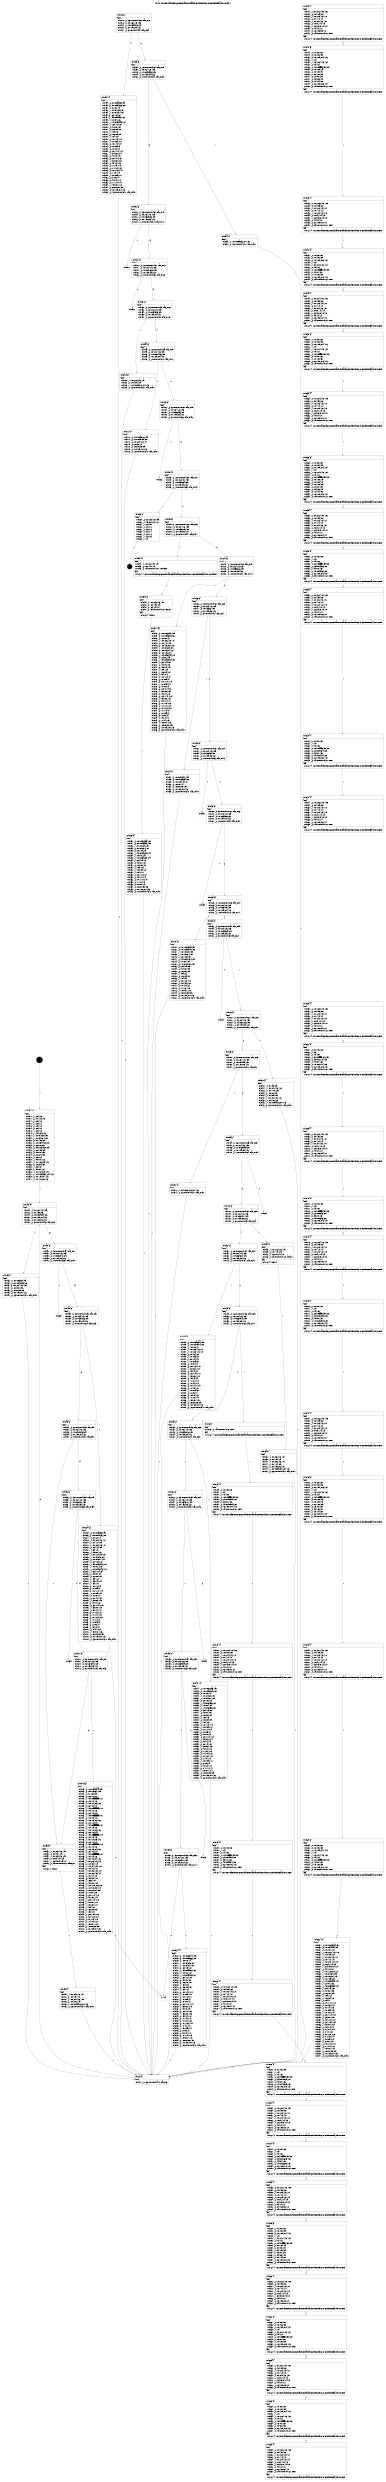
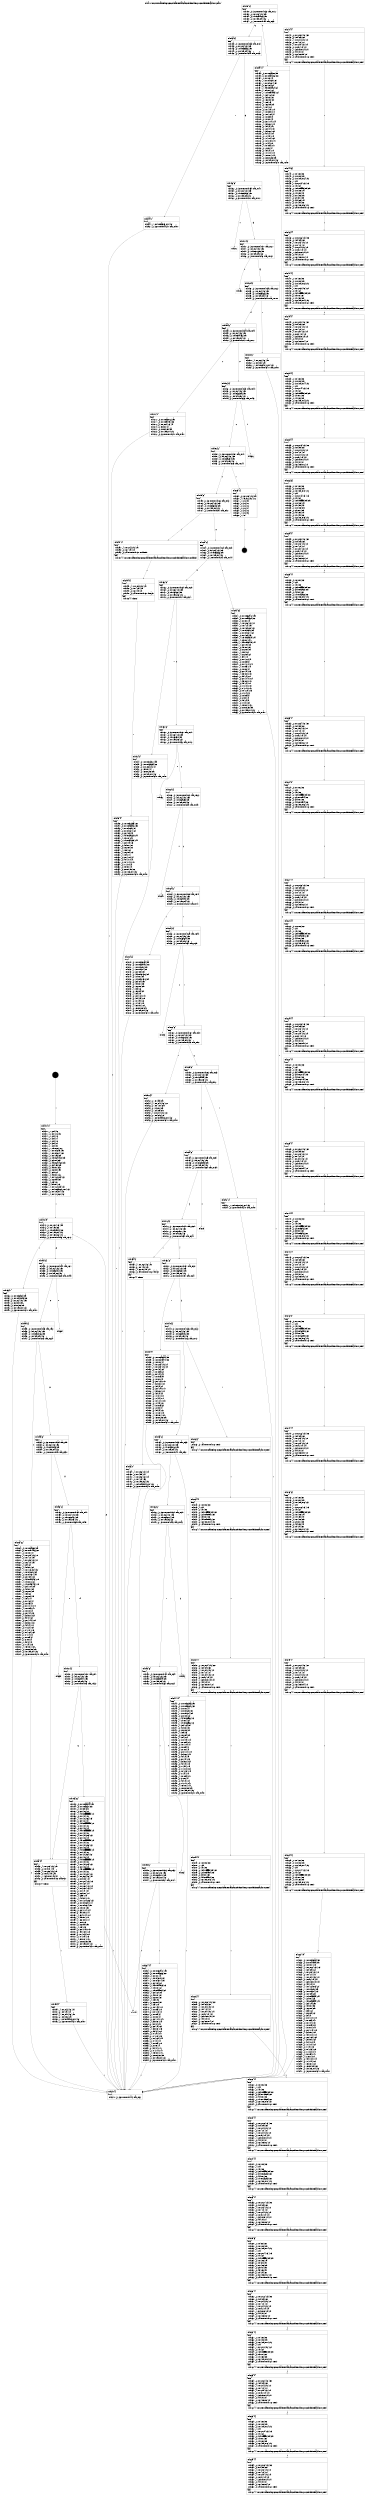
none -> (324, 936)
